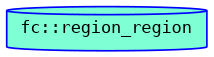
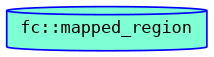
(107, 29) -> (107, 29)
